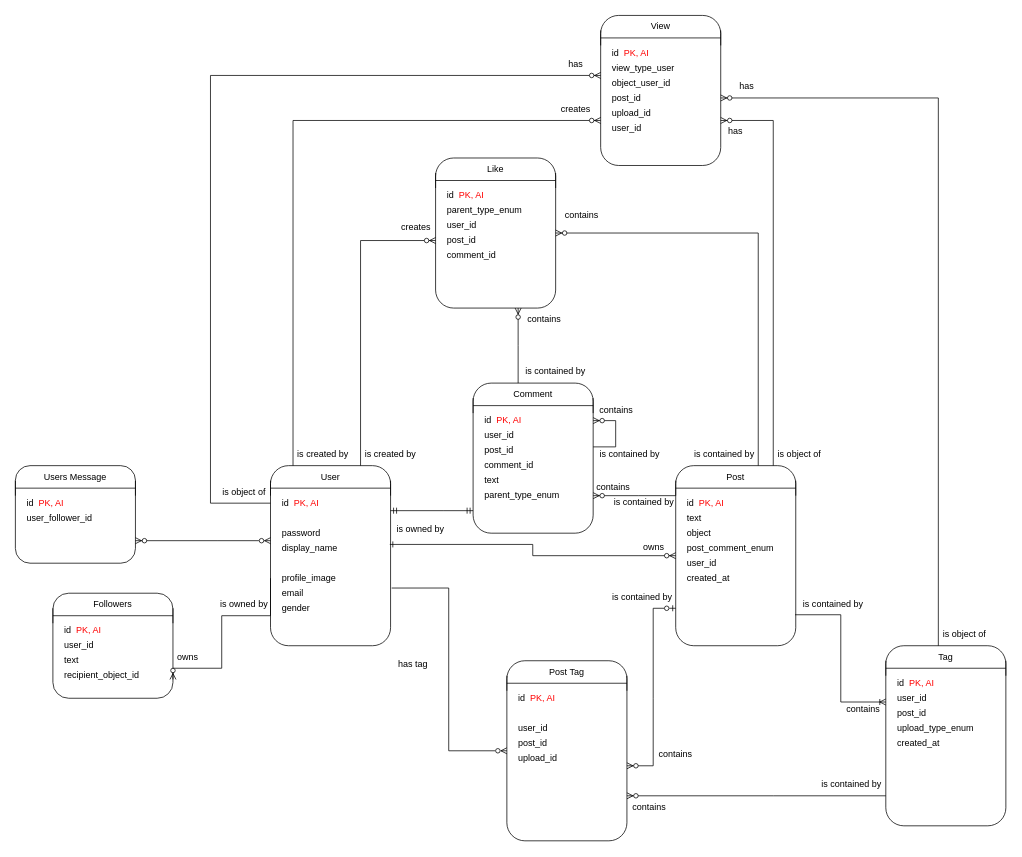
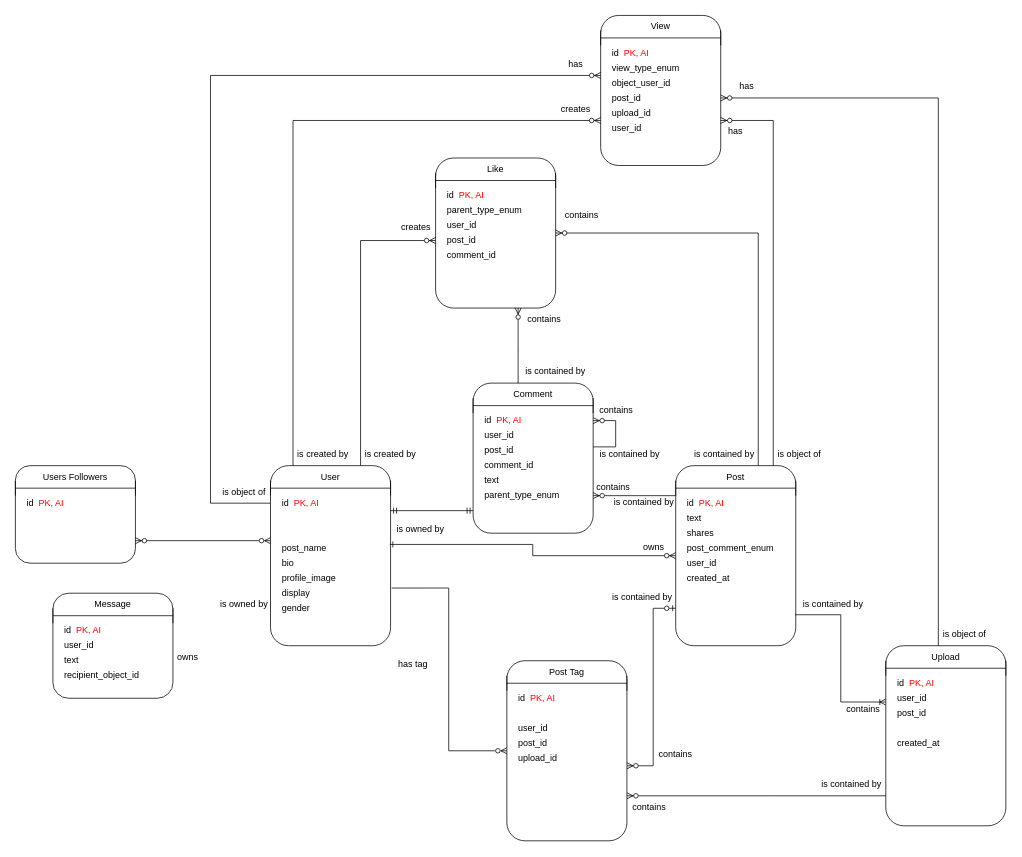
(636, 68) -> (636, 68)
(75, 477) -> (75, 477)
(75, 518) -> none
(330, 533) -> none
(692, 533) -> (692, 533)
(300, 548) -> (295, 548)
none -> (330, 563)
(282, 593) -> (287, 593)
(113, 604) -> (113, 604)
(222, 646) -> none
(945, 657) -> (945, 657)
(945, 728) -> none
